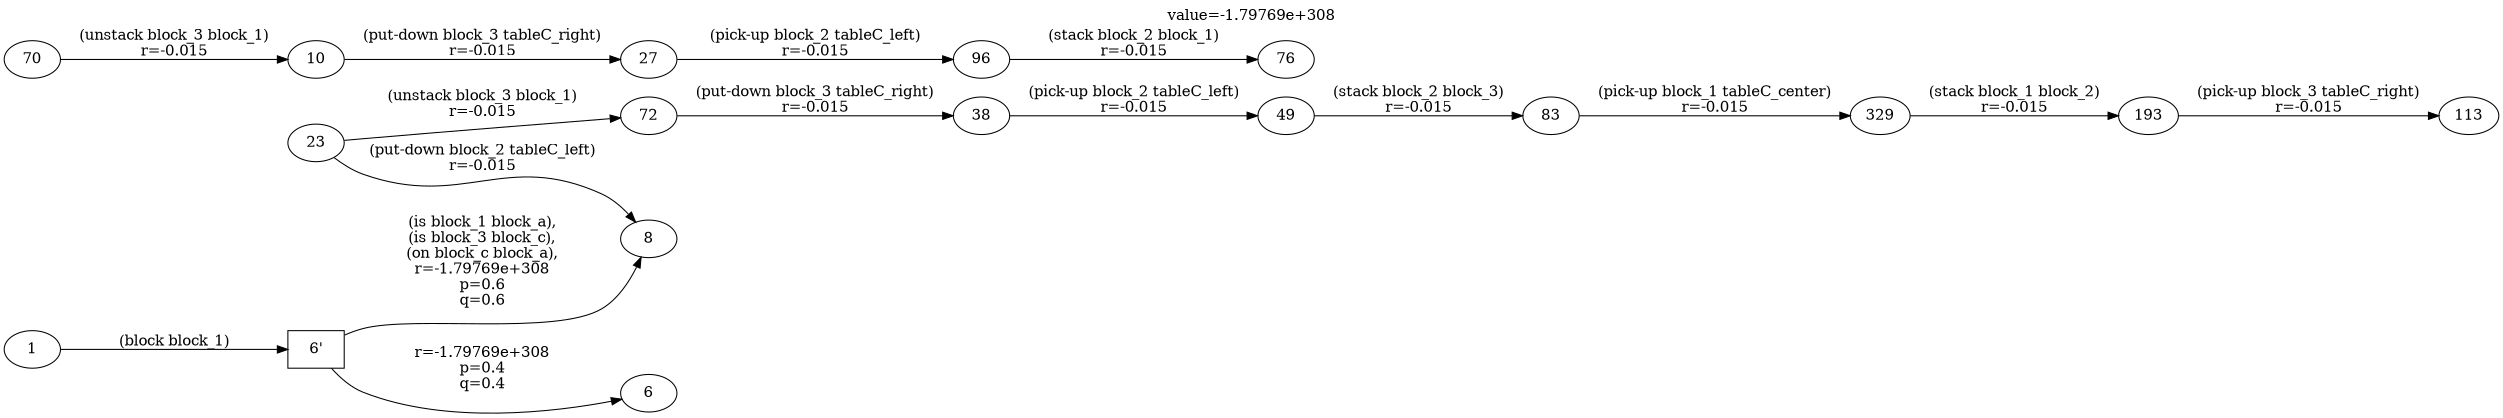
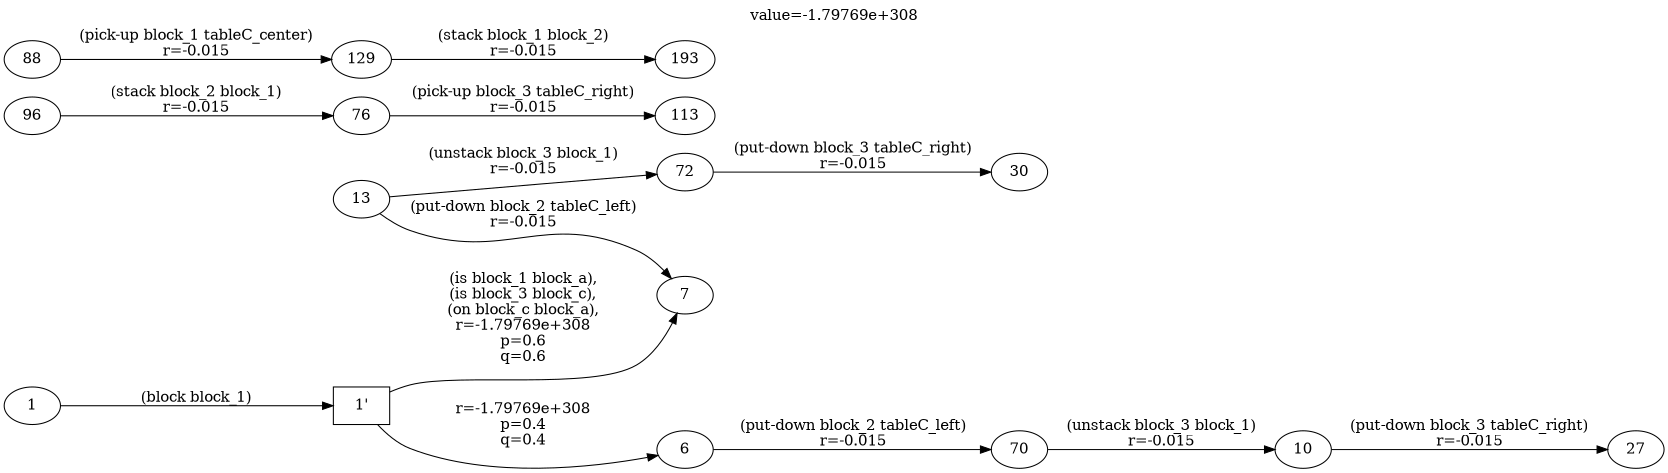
(810, 59) -> none
(982, 116) -> (1019, 172)
(1286, 116) -> none
(1551, 116) -> (32, 59)
(1880, 116) -> (362, 59)
(2303, 116) -> (517, 116)
(316, 143) -> (362, 199)
(649, 239) -> (685, 295)
(316, 349) -> (362, 406)
none -> (847, 450)
